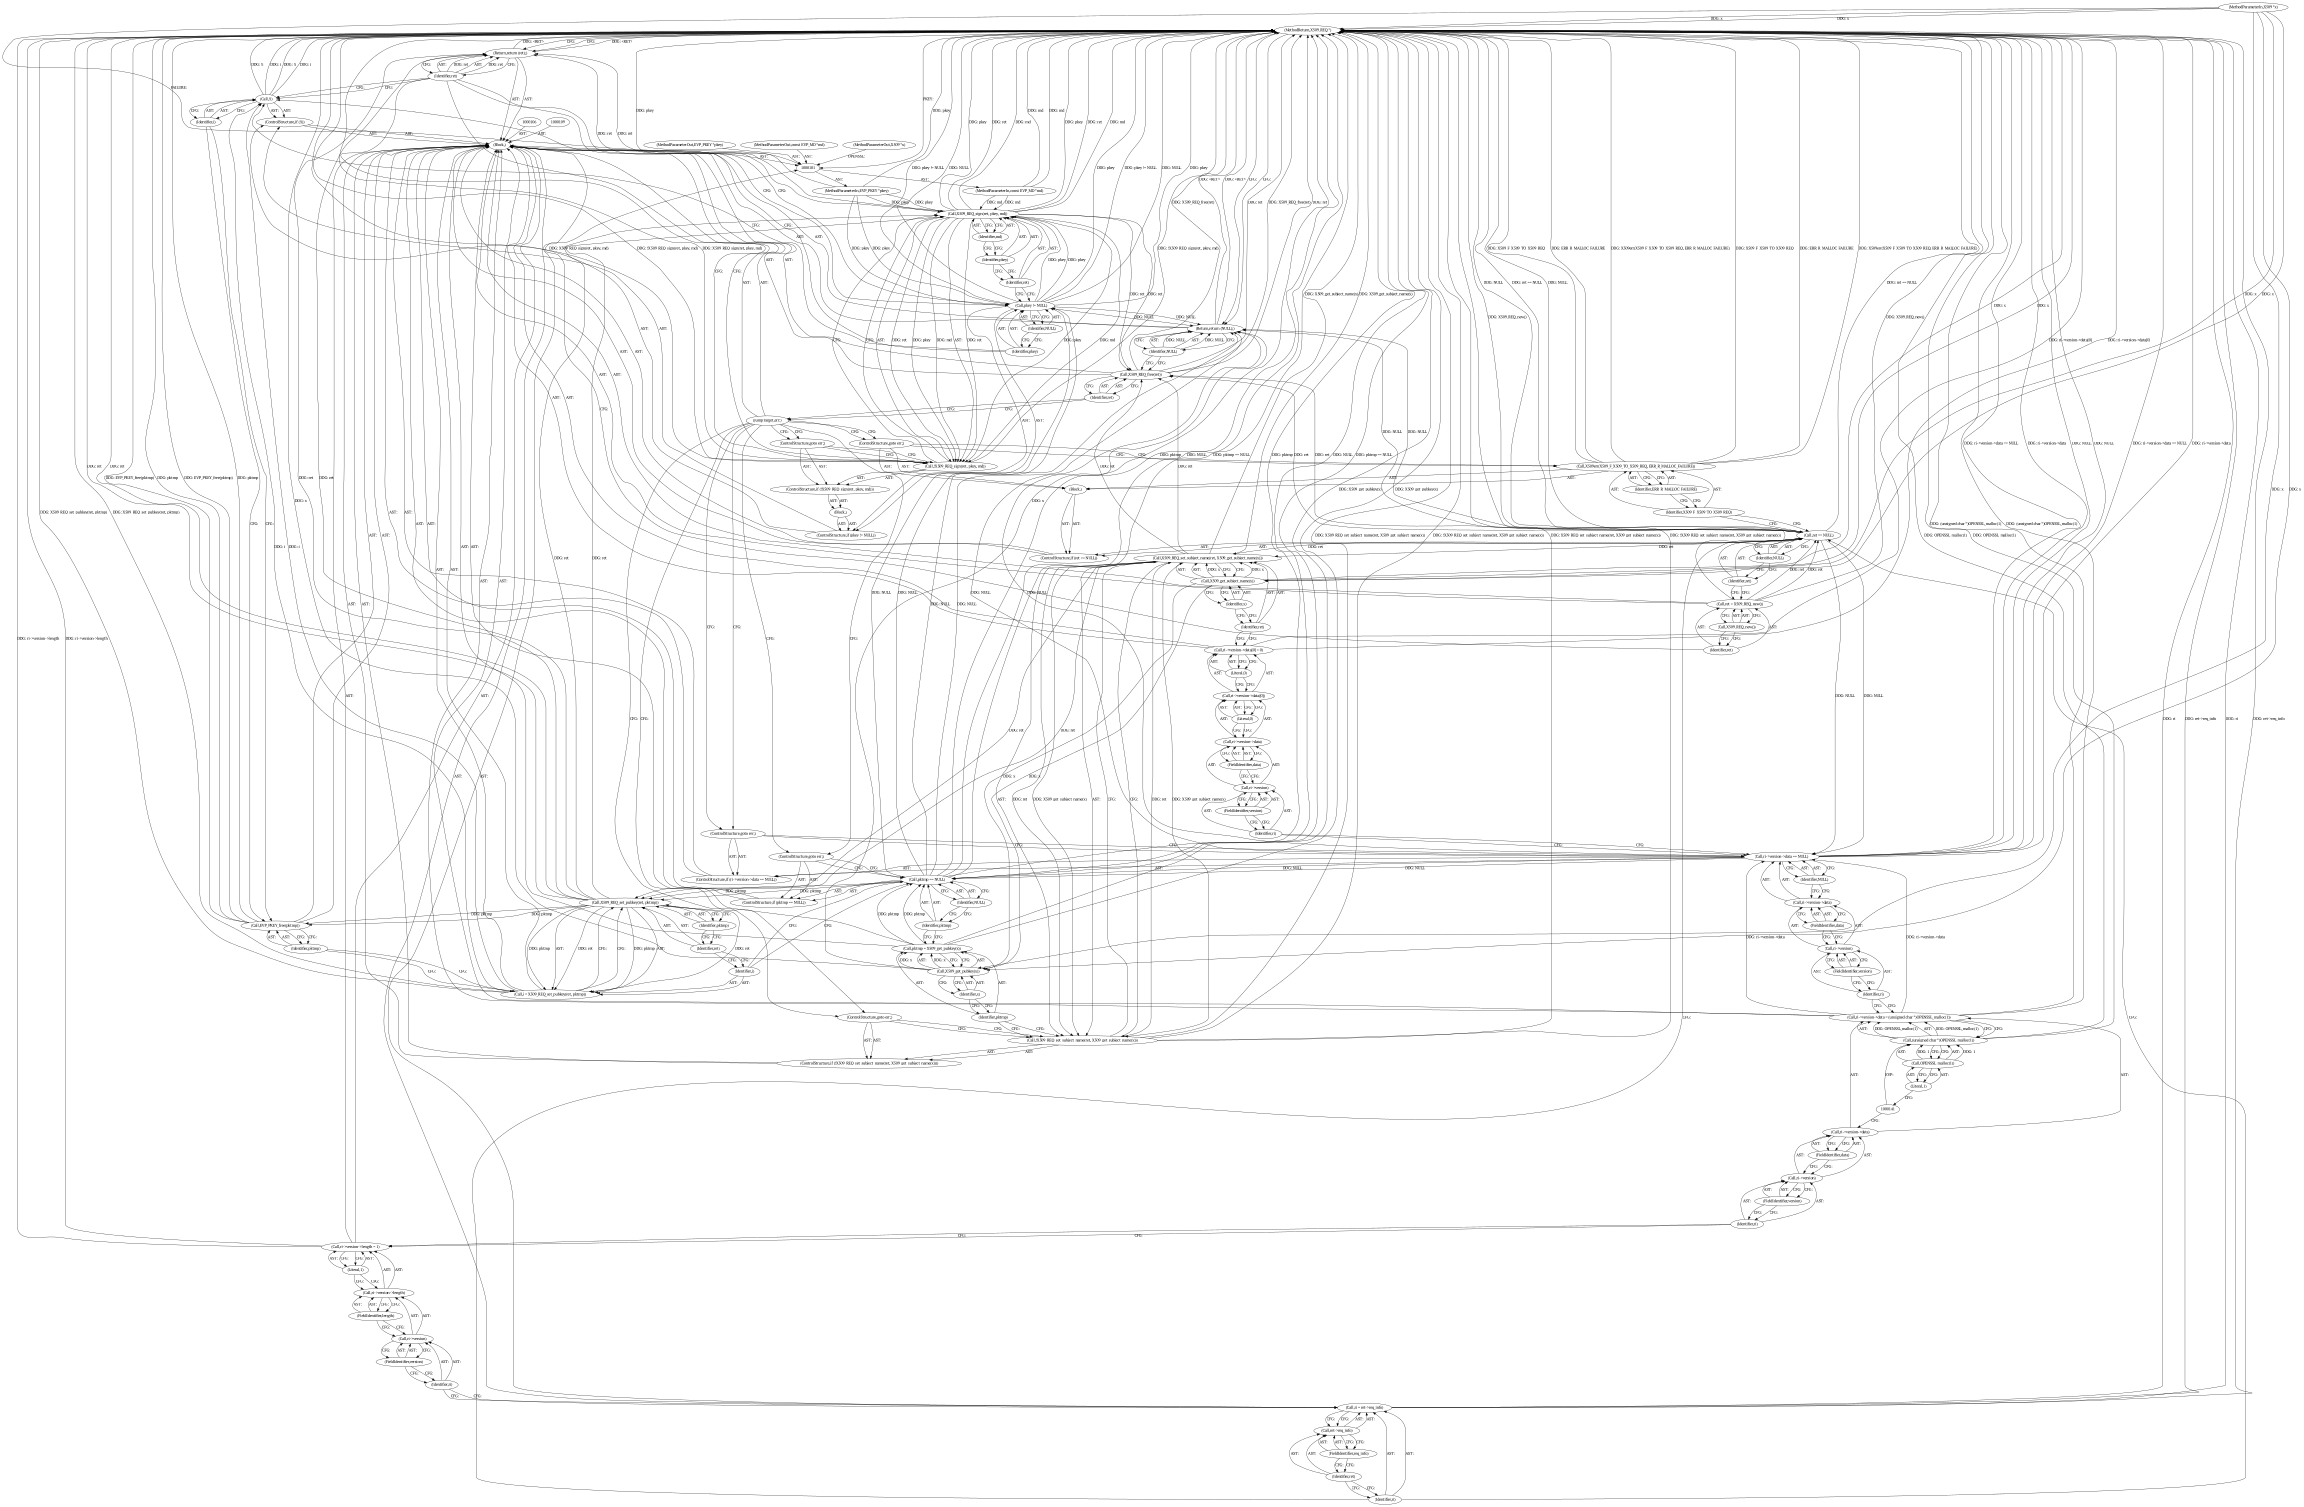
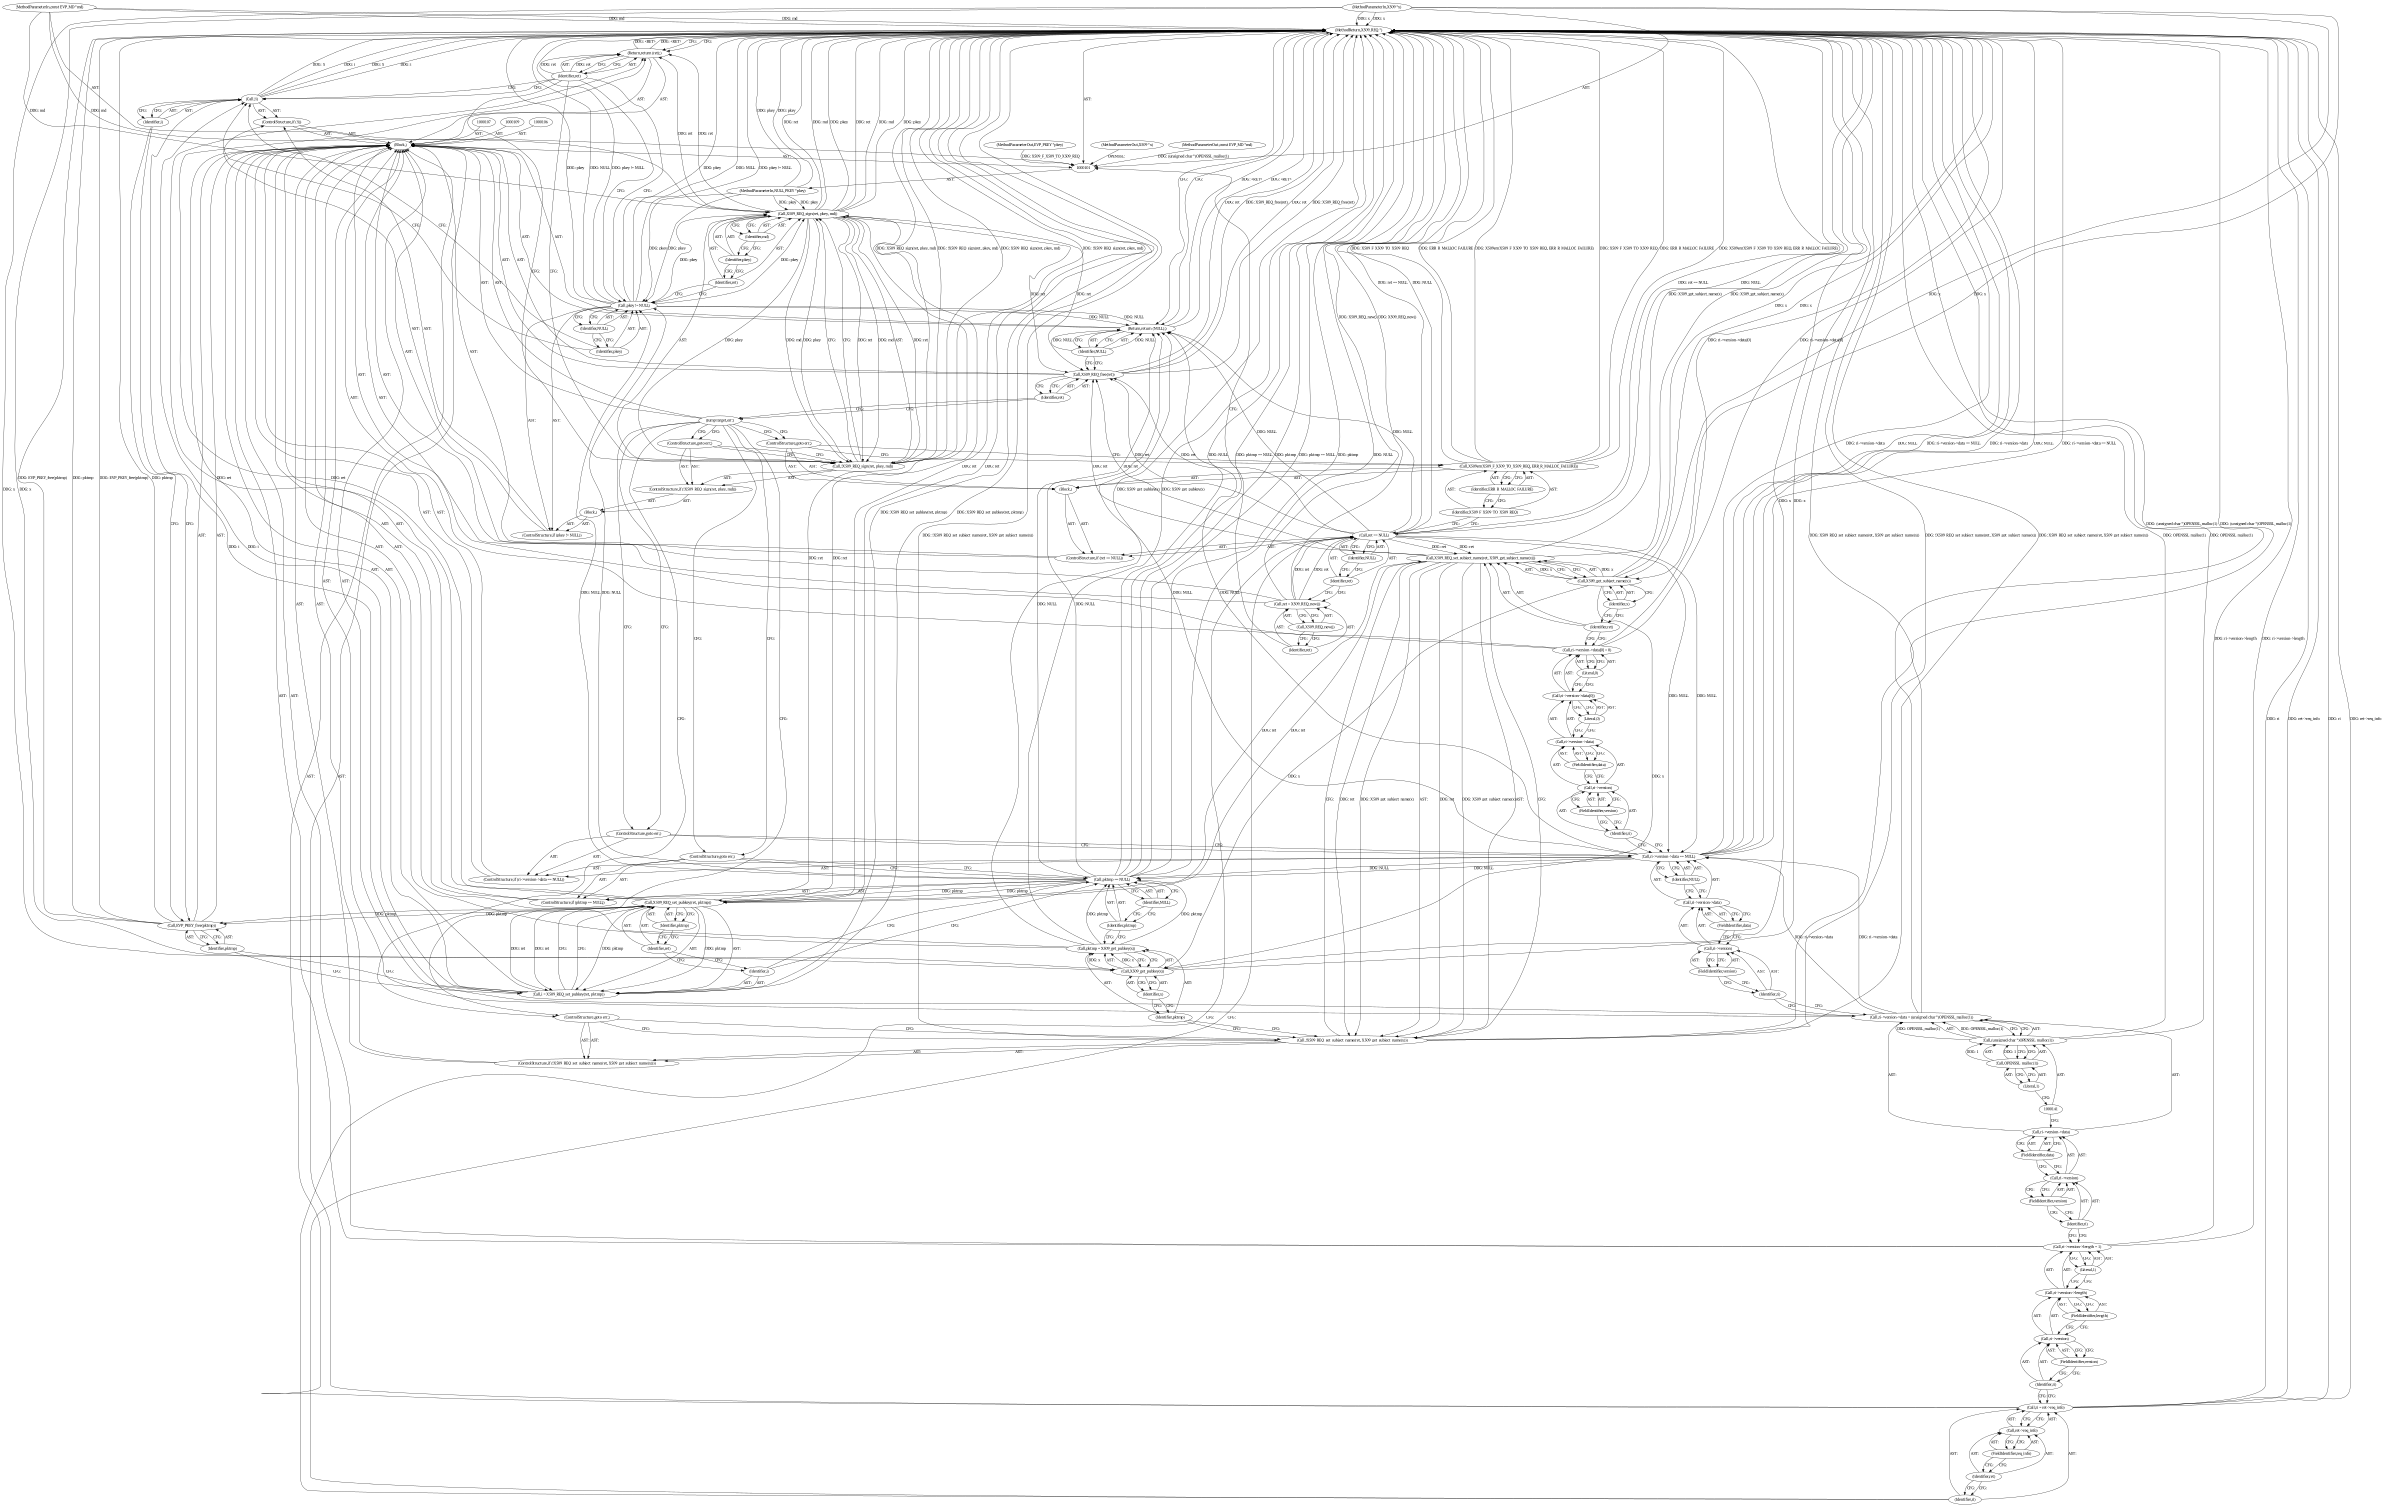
(179, 88) -> (1587, 88)
(929, 99) -> (1088, 99)
none -> (484, 122)
(797, 157) -> (1051, 157)
(809, 157) -> (1194, 157)
(898, 178) -> (529, 140)
(857, 191) -> (773, 191)
(1890, 1075) -> (2061, 1075)
